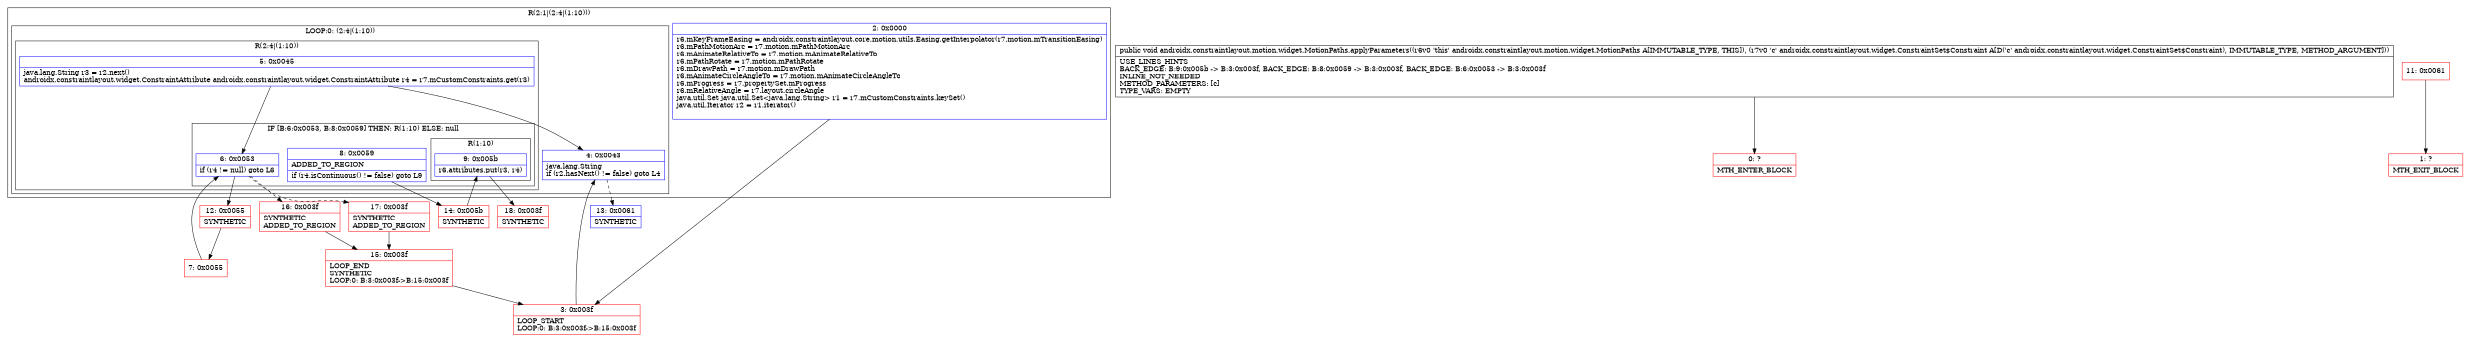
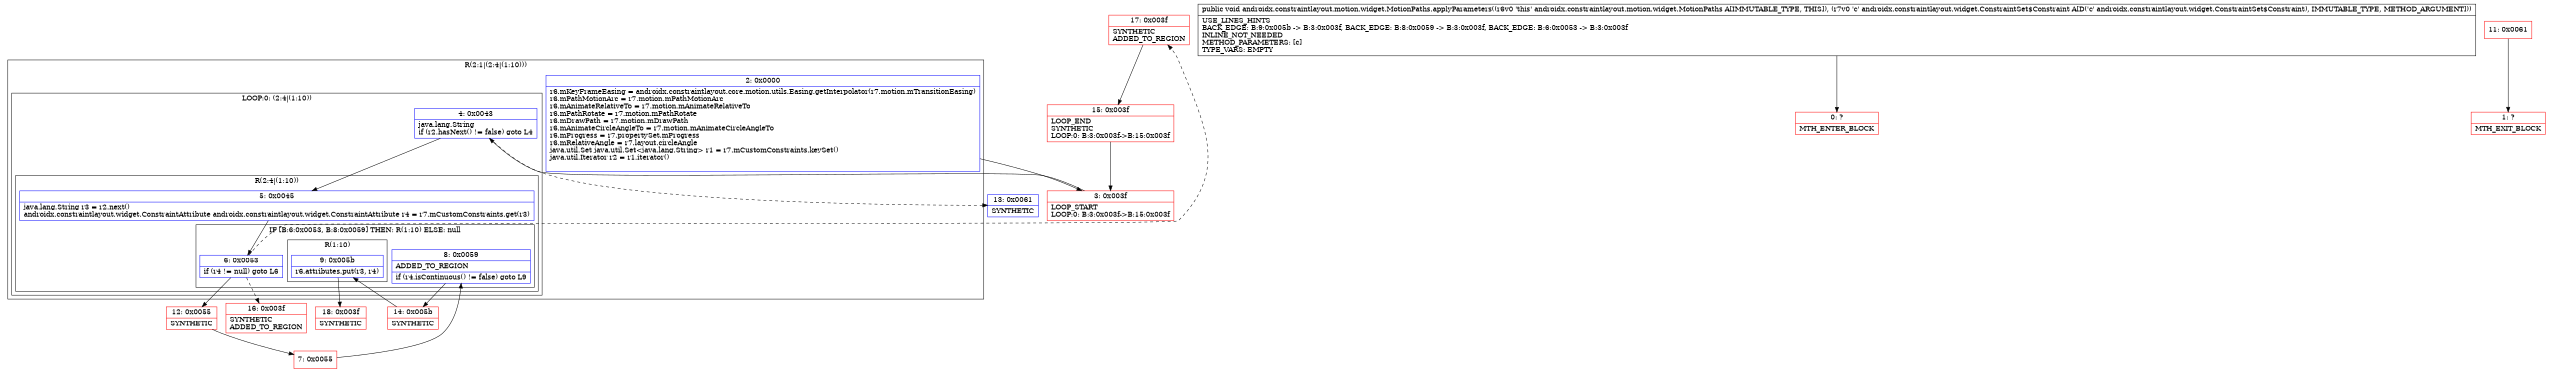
(486, 108) -> (379, 164)
(192, 216) -> (415, 345)
(339, 239) -> none
